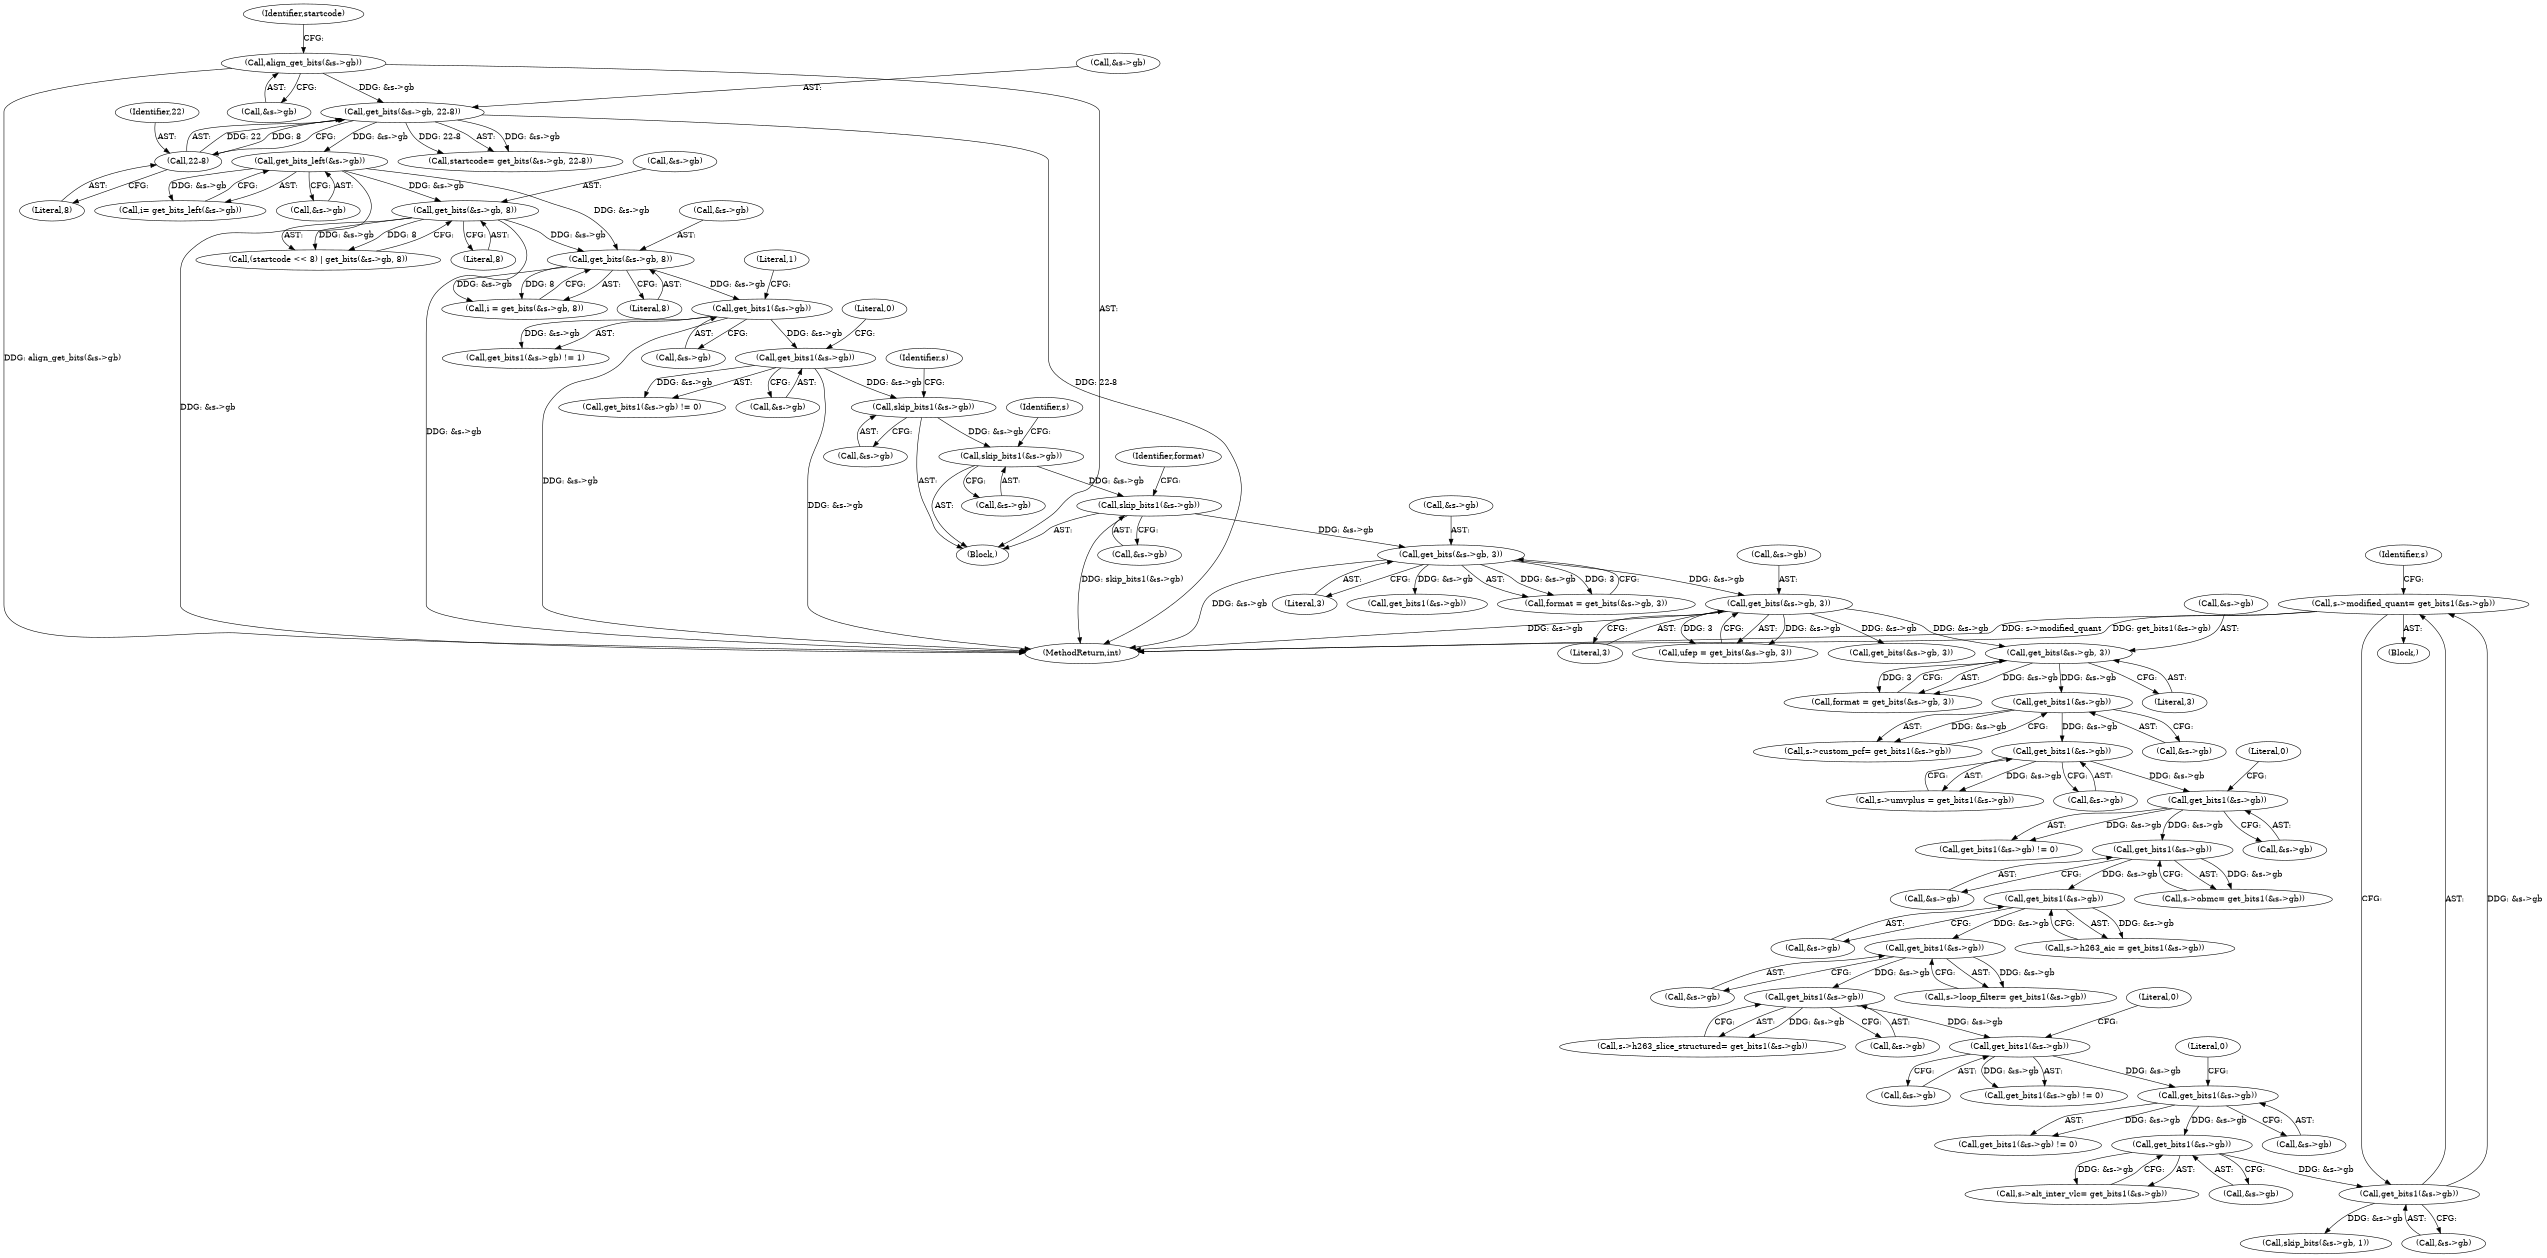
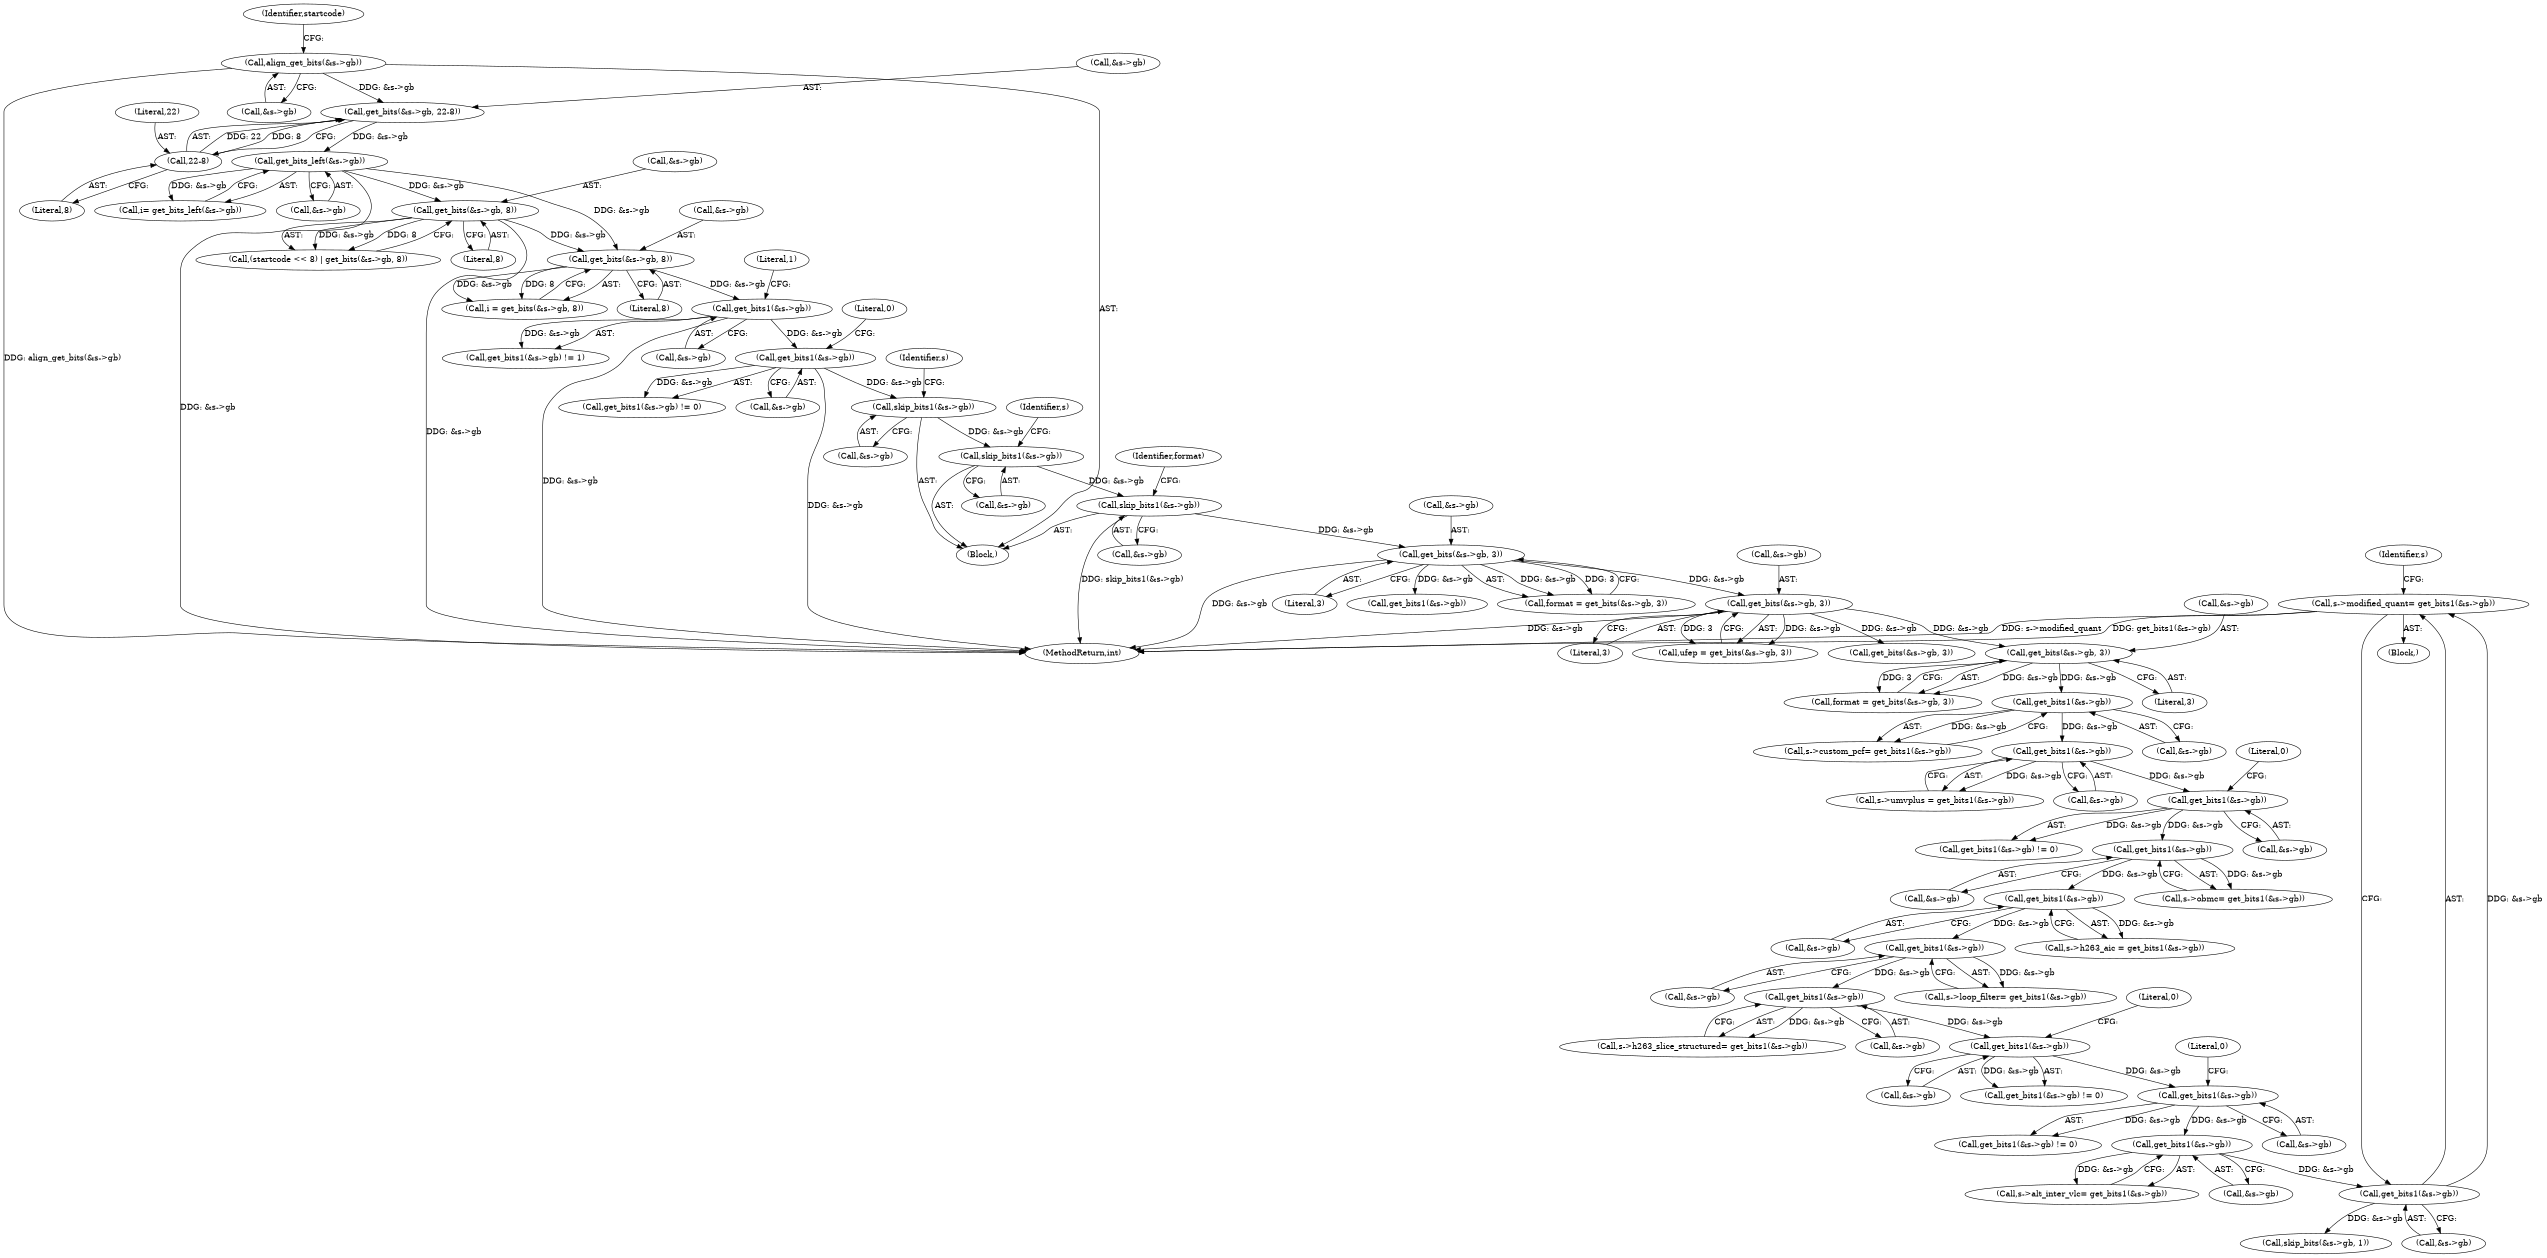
(157, 112) -> (157, 112)
(510, 162) -> none
(1049, 206) -> none
